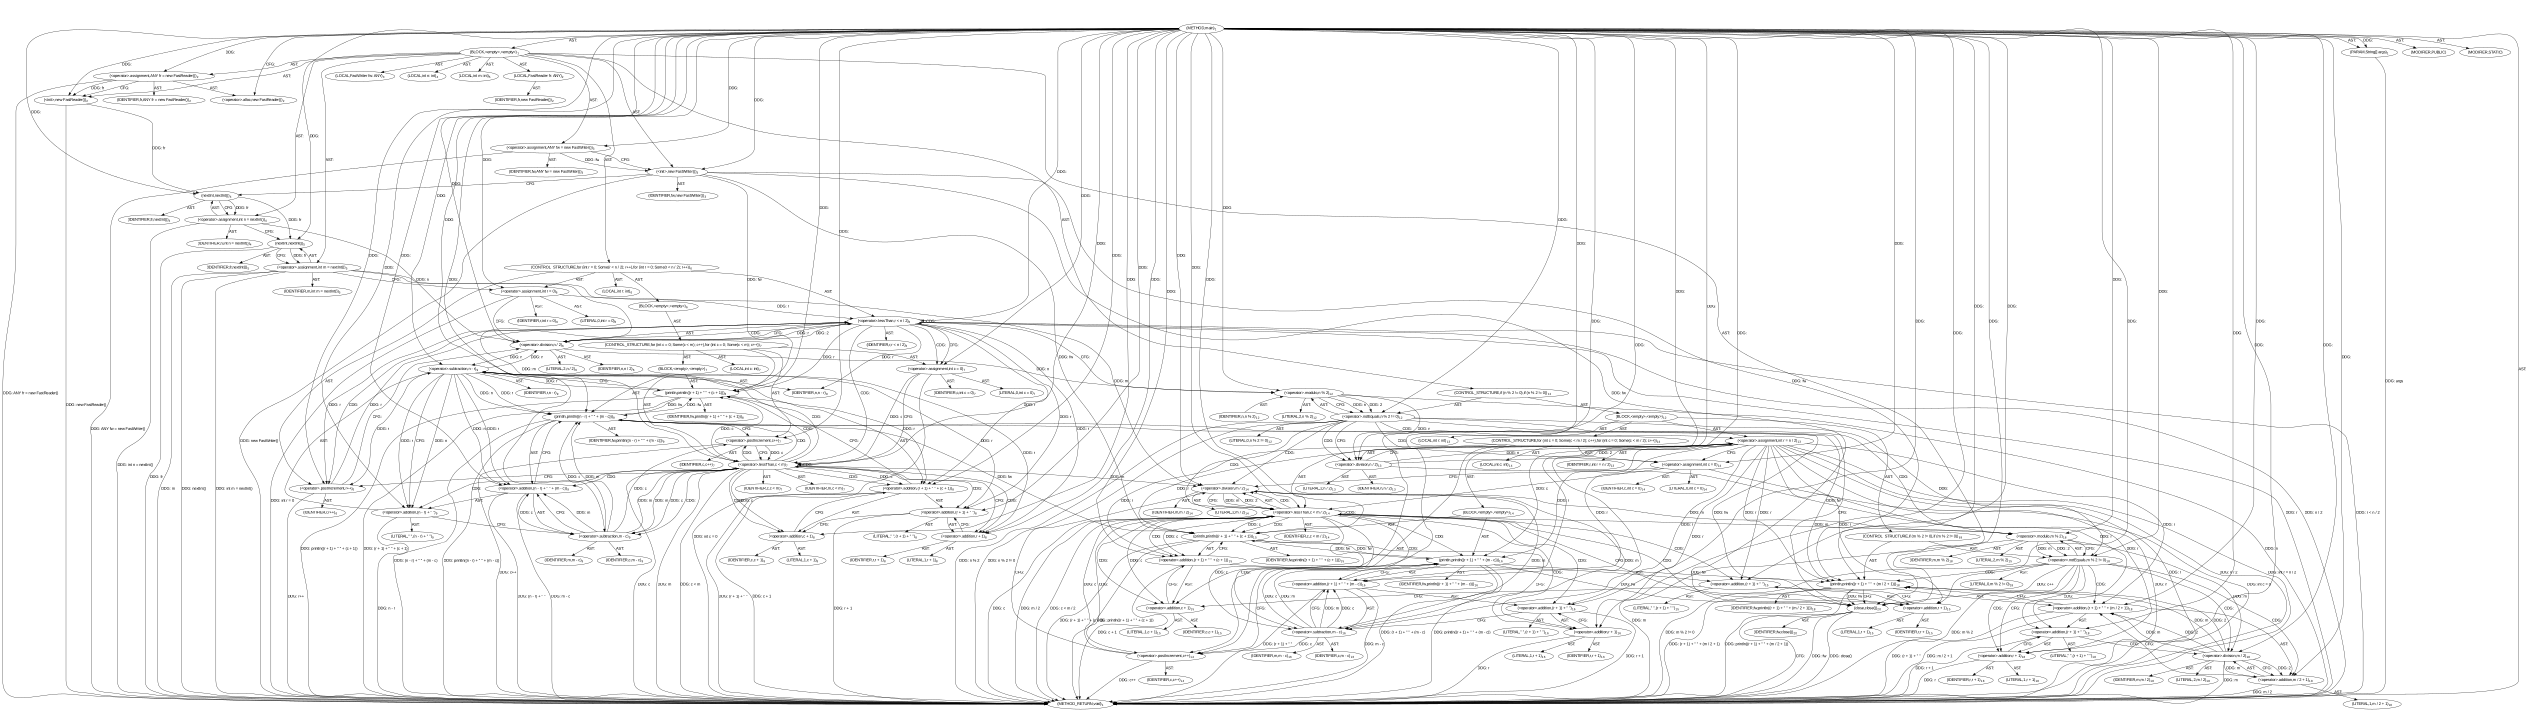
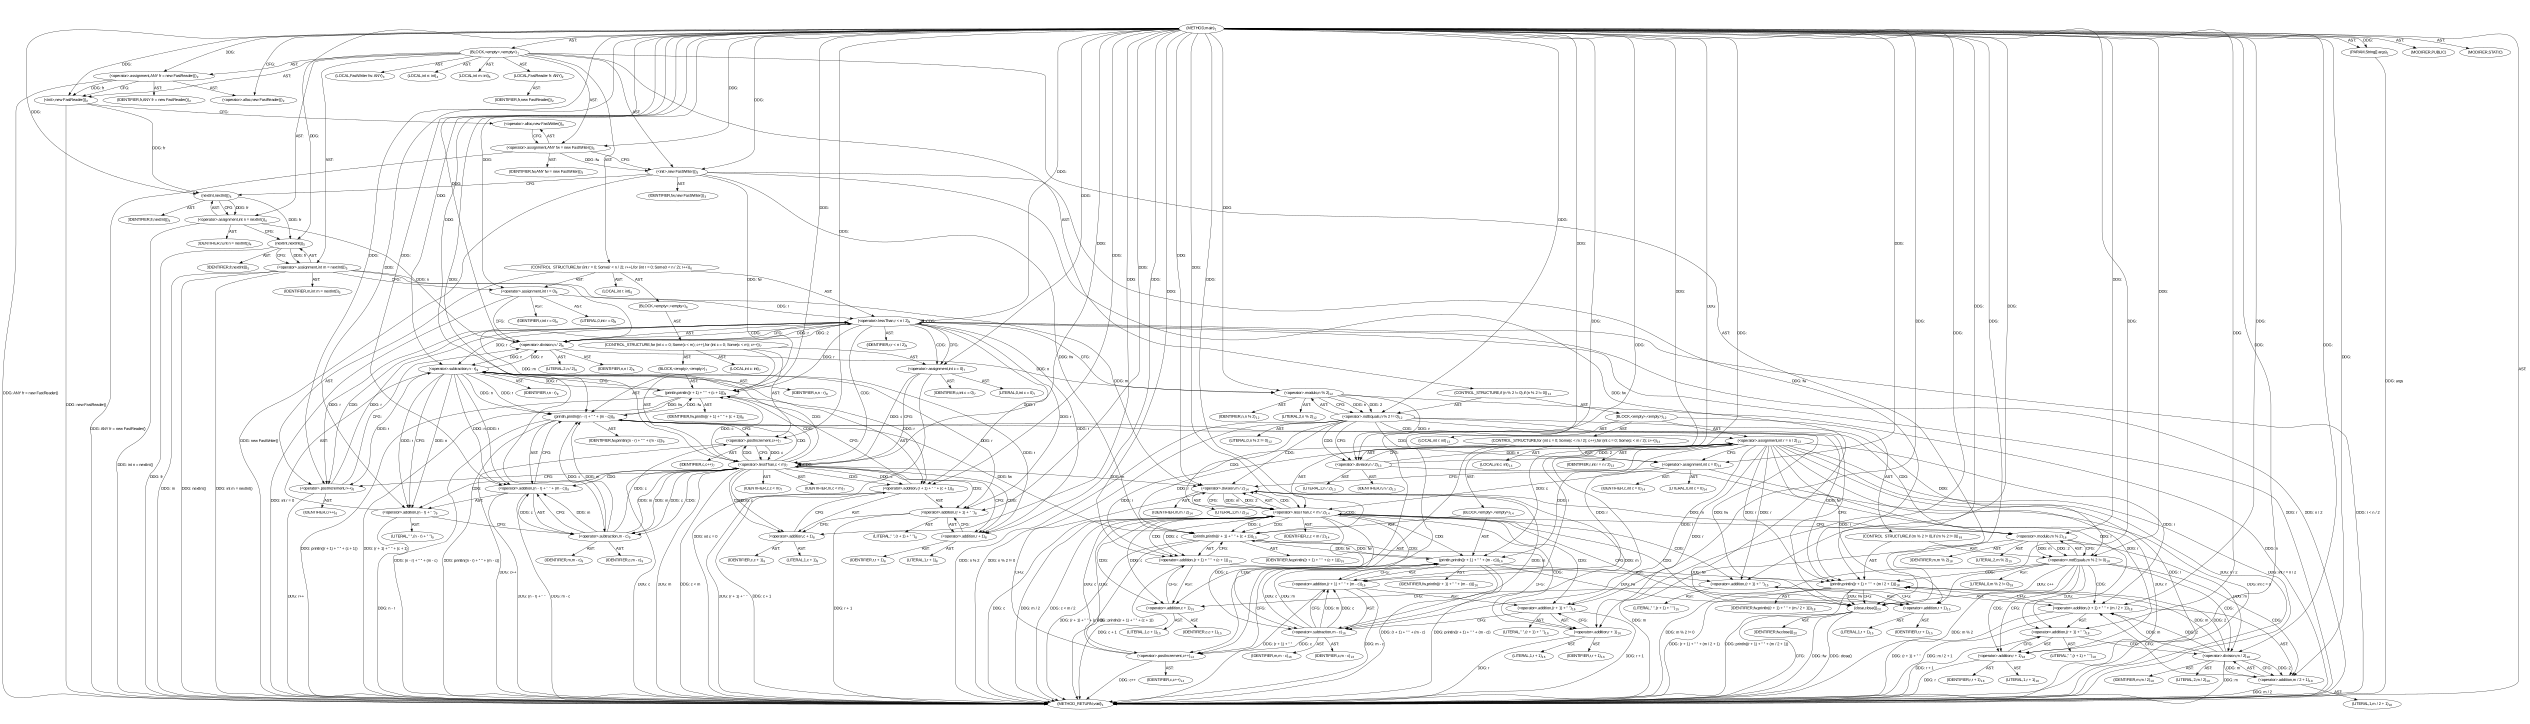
none -> (534, 124)
(879, 356) -> (581, 331)
(1262, 402) -> (1275, 405)
(118, 429) -> (118, 429)
(1821, 525) -> (1821, 525)
